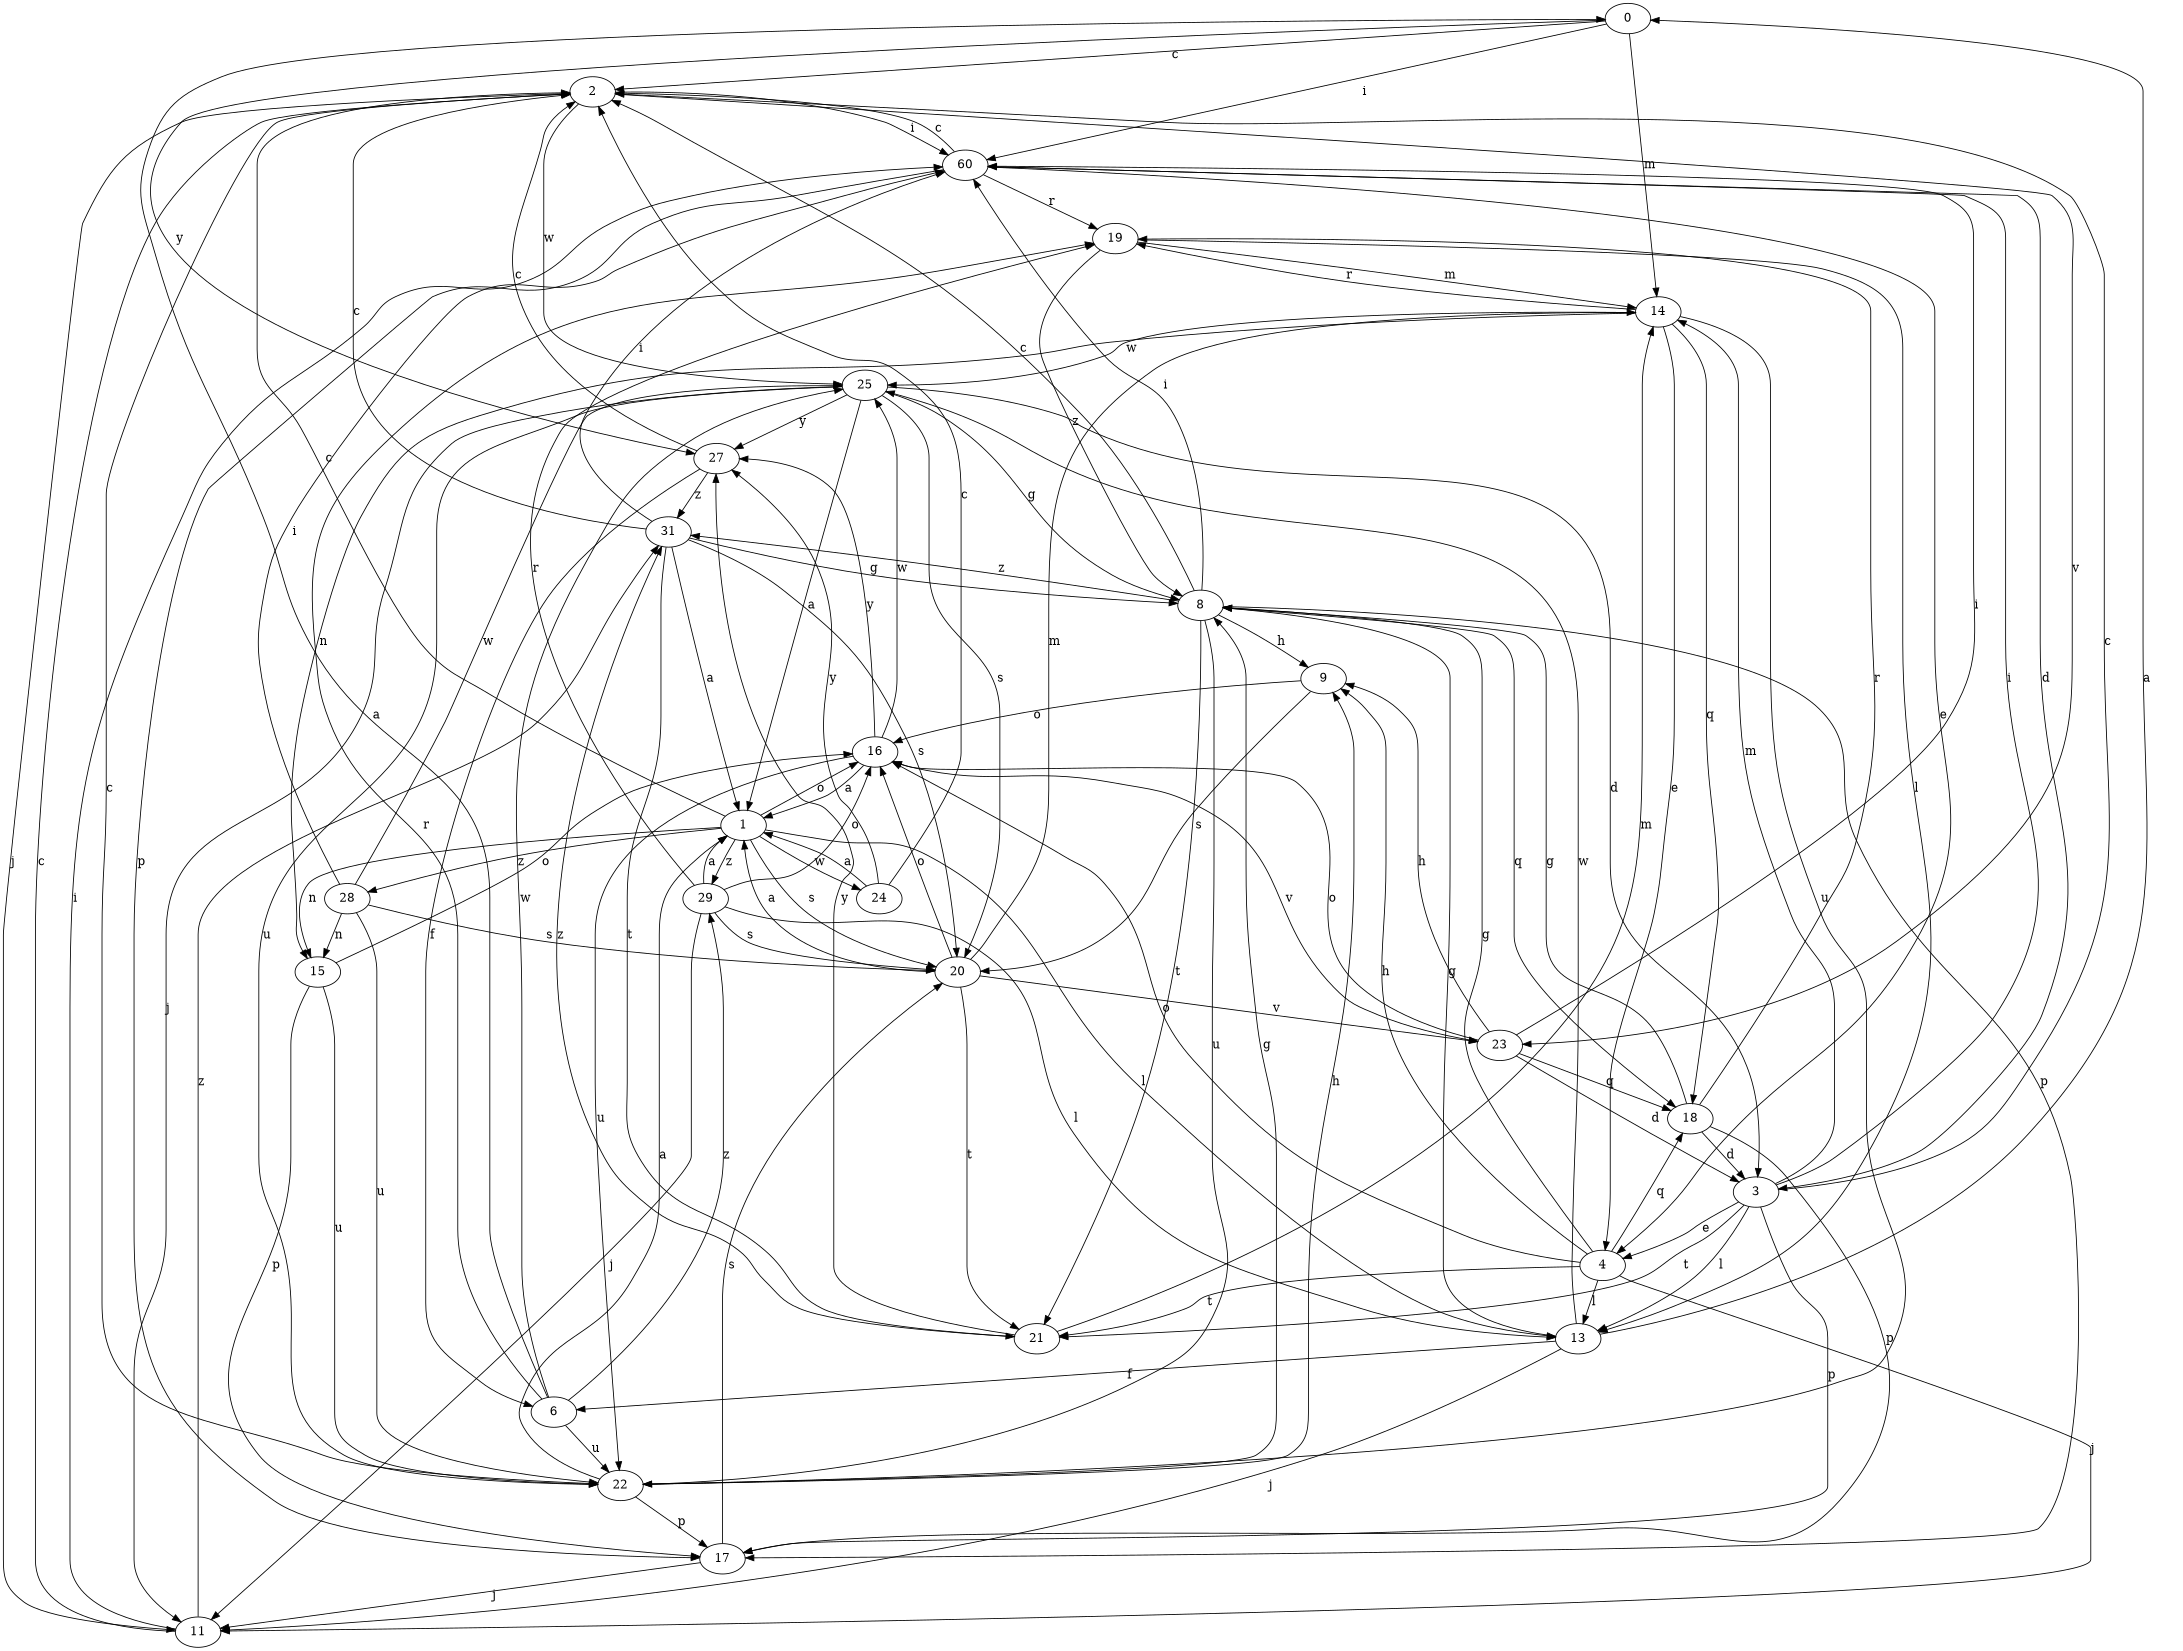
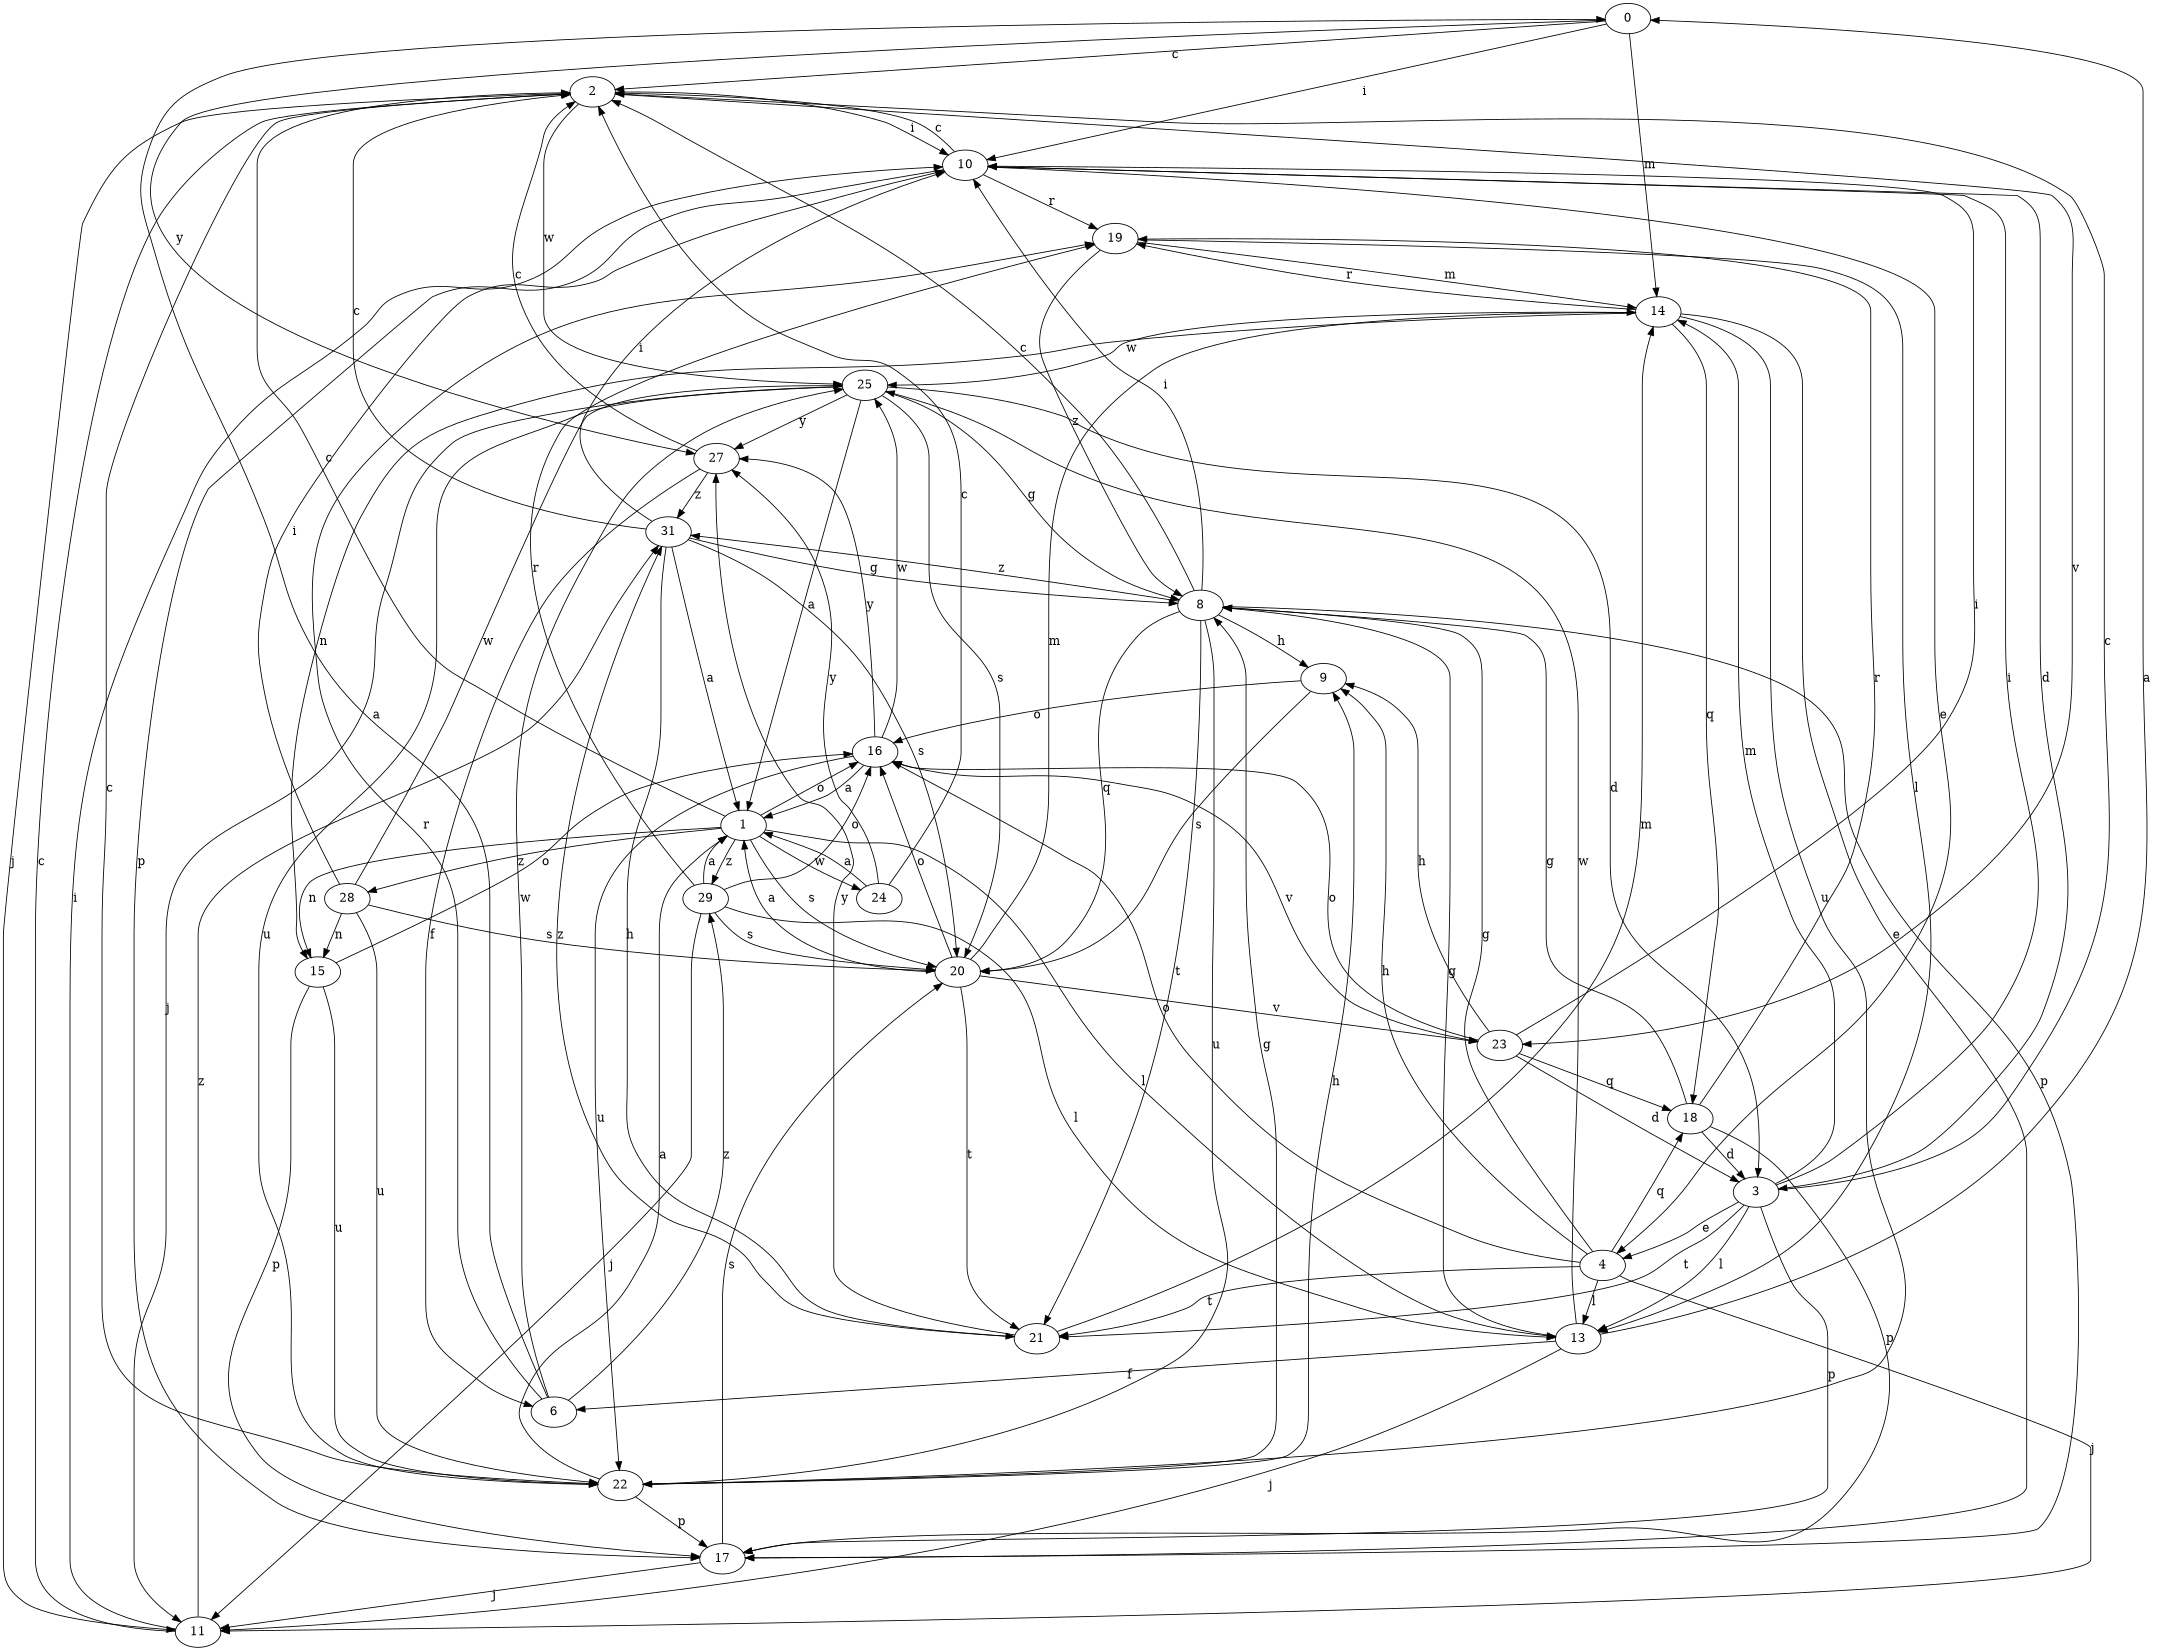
(965, 165) -> (965, 165)
(1514, 761) -> (1104, 806)
(1671, 787) -> (2027, 1469)
(630, 935) -> (630, 935)
(584, 1446) -> none
